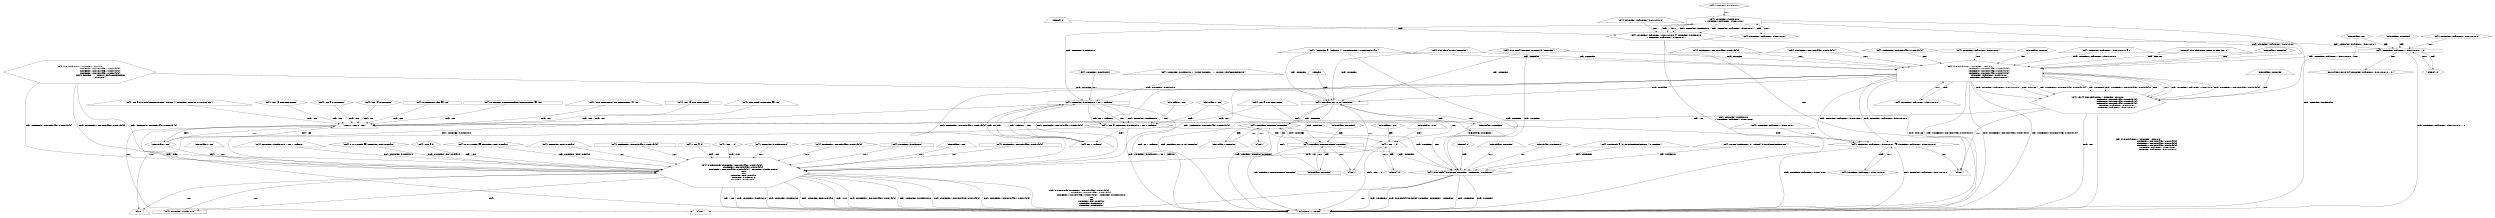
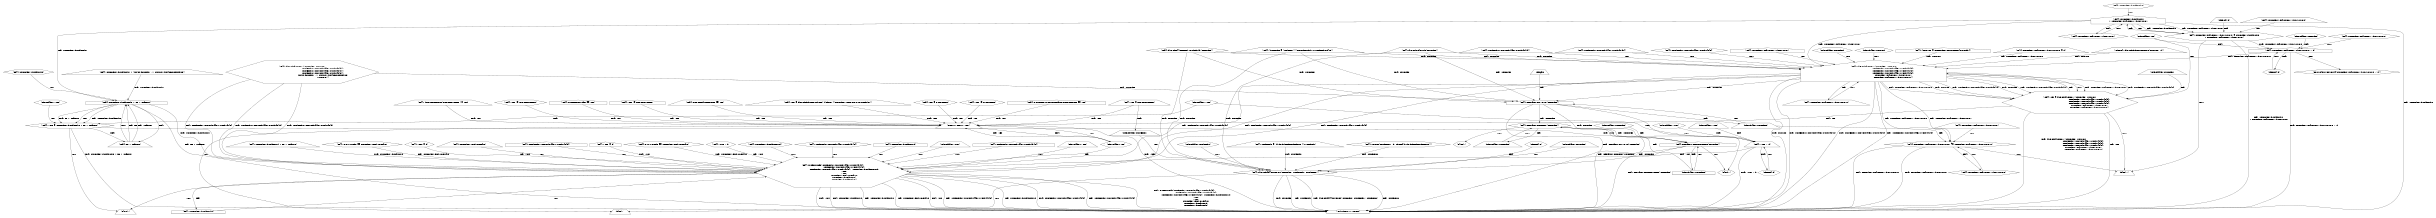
none -> (1943, 50)
(1375, 136) -> (1259, 79)
(1756, 144) -> (1398, 144)
